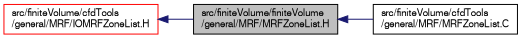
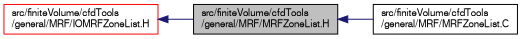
(266, 19) -> (266, 19)
